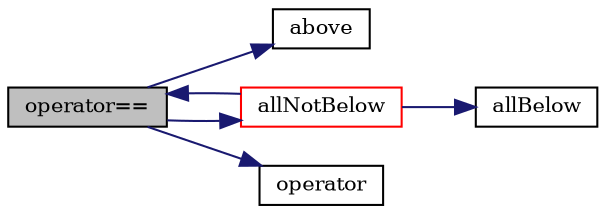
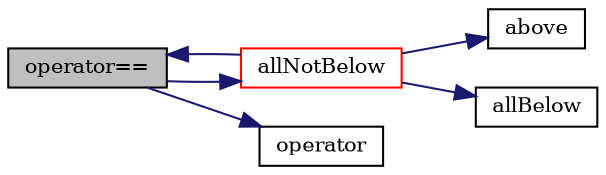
(200, 69) -> (435, 47)
